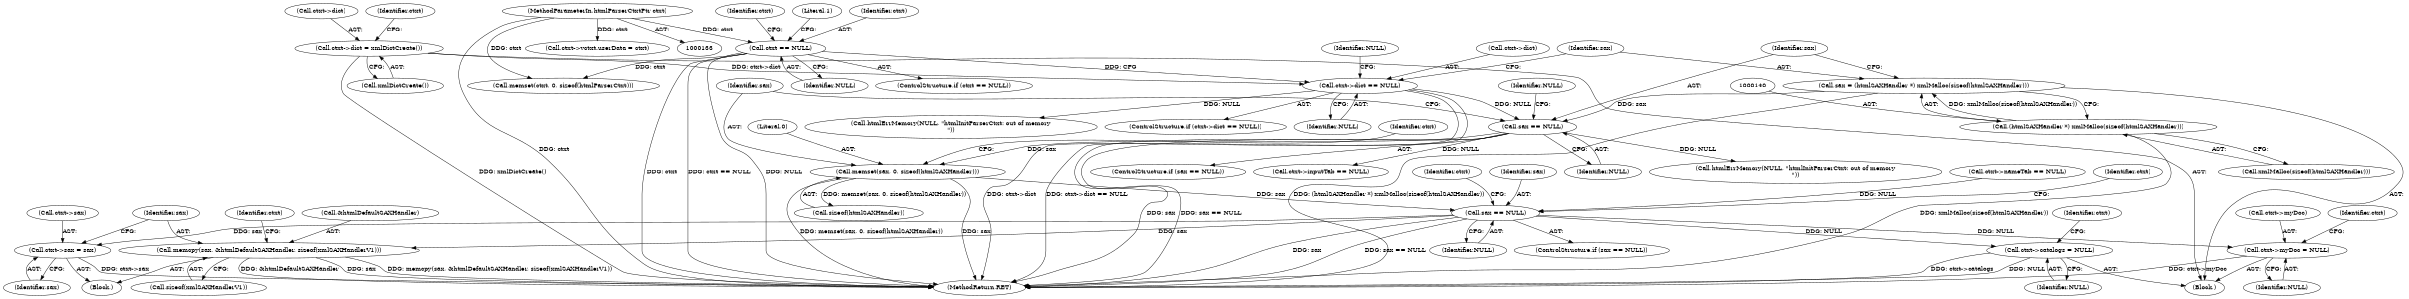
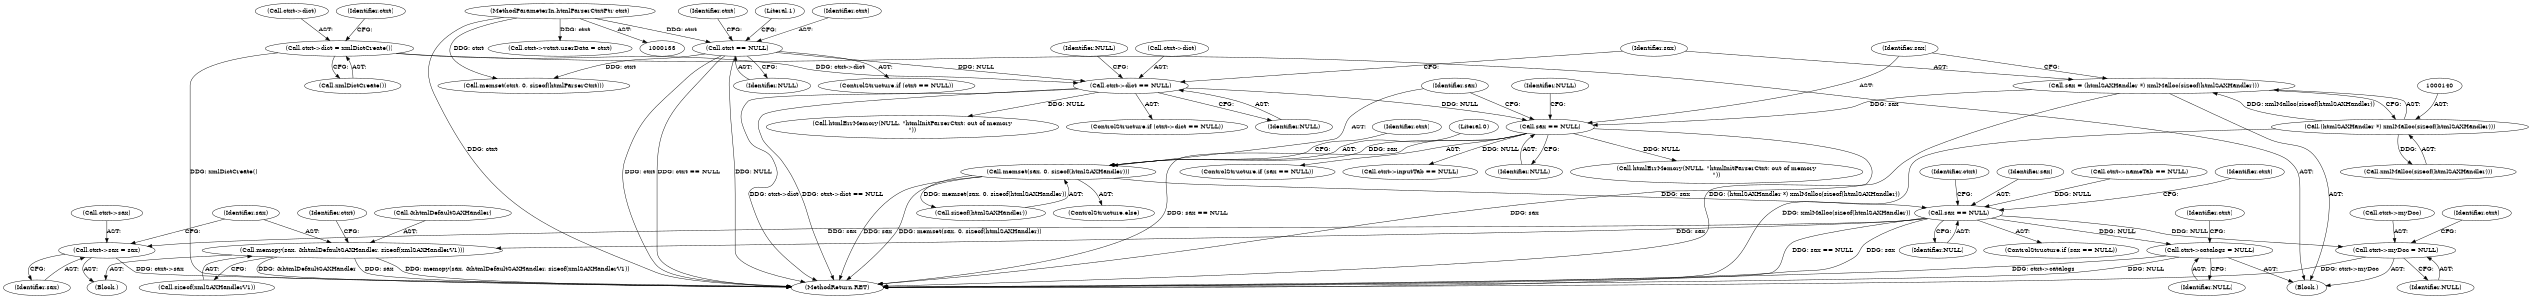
(1121, 67) -> (976, 67)
(2262, 149) -> (2410, 149)
none -> (1104, 213)
